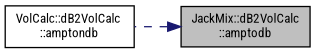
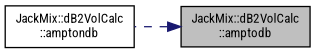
(70, 27) -> (70, 27)
